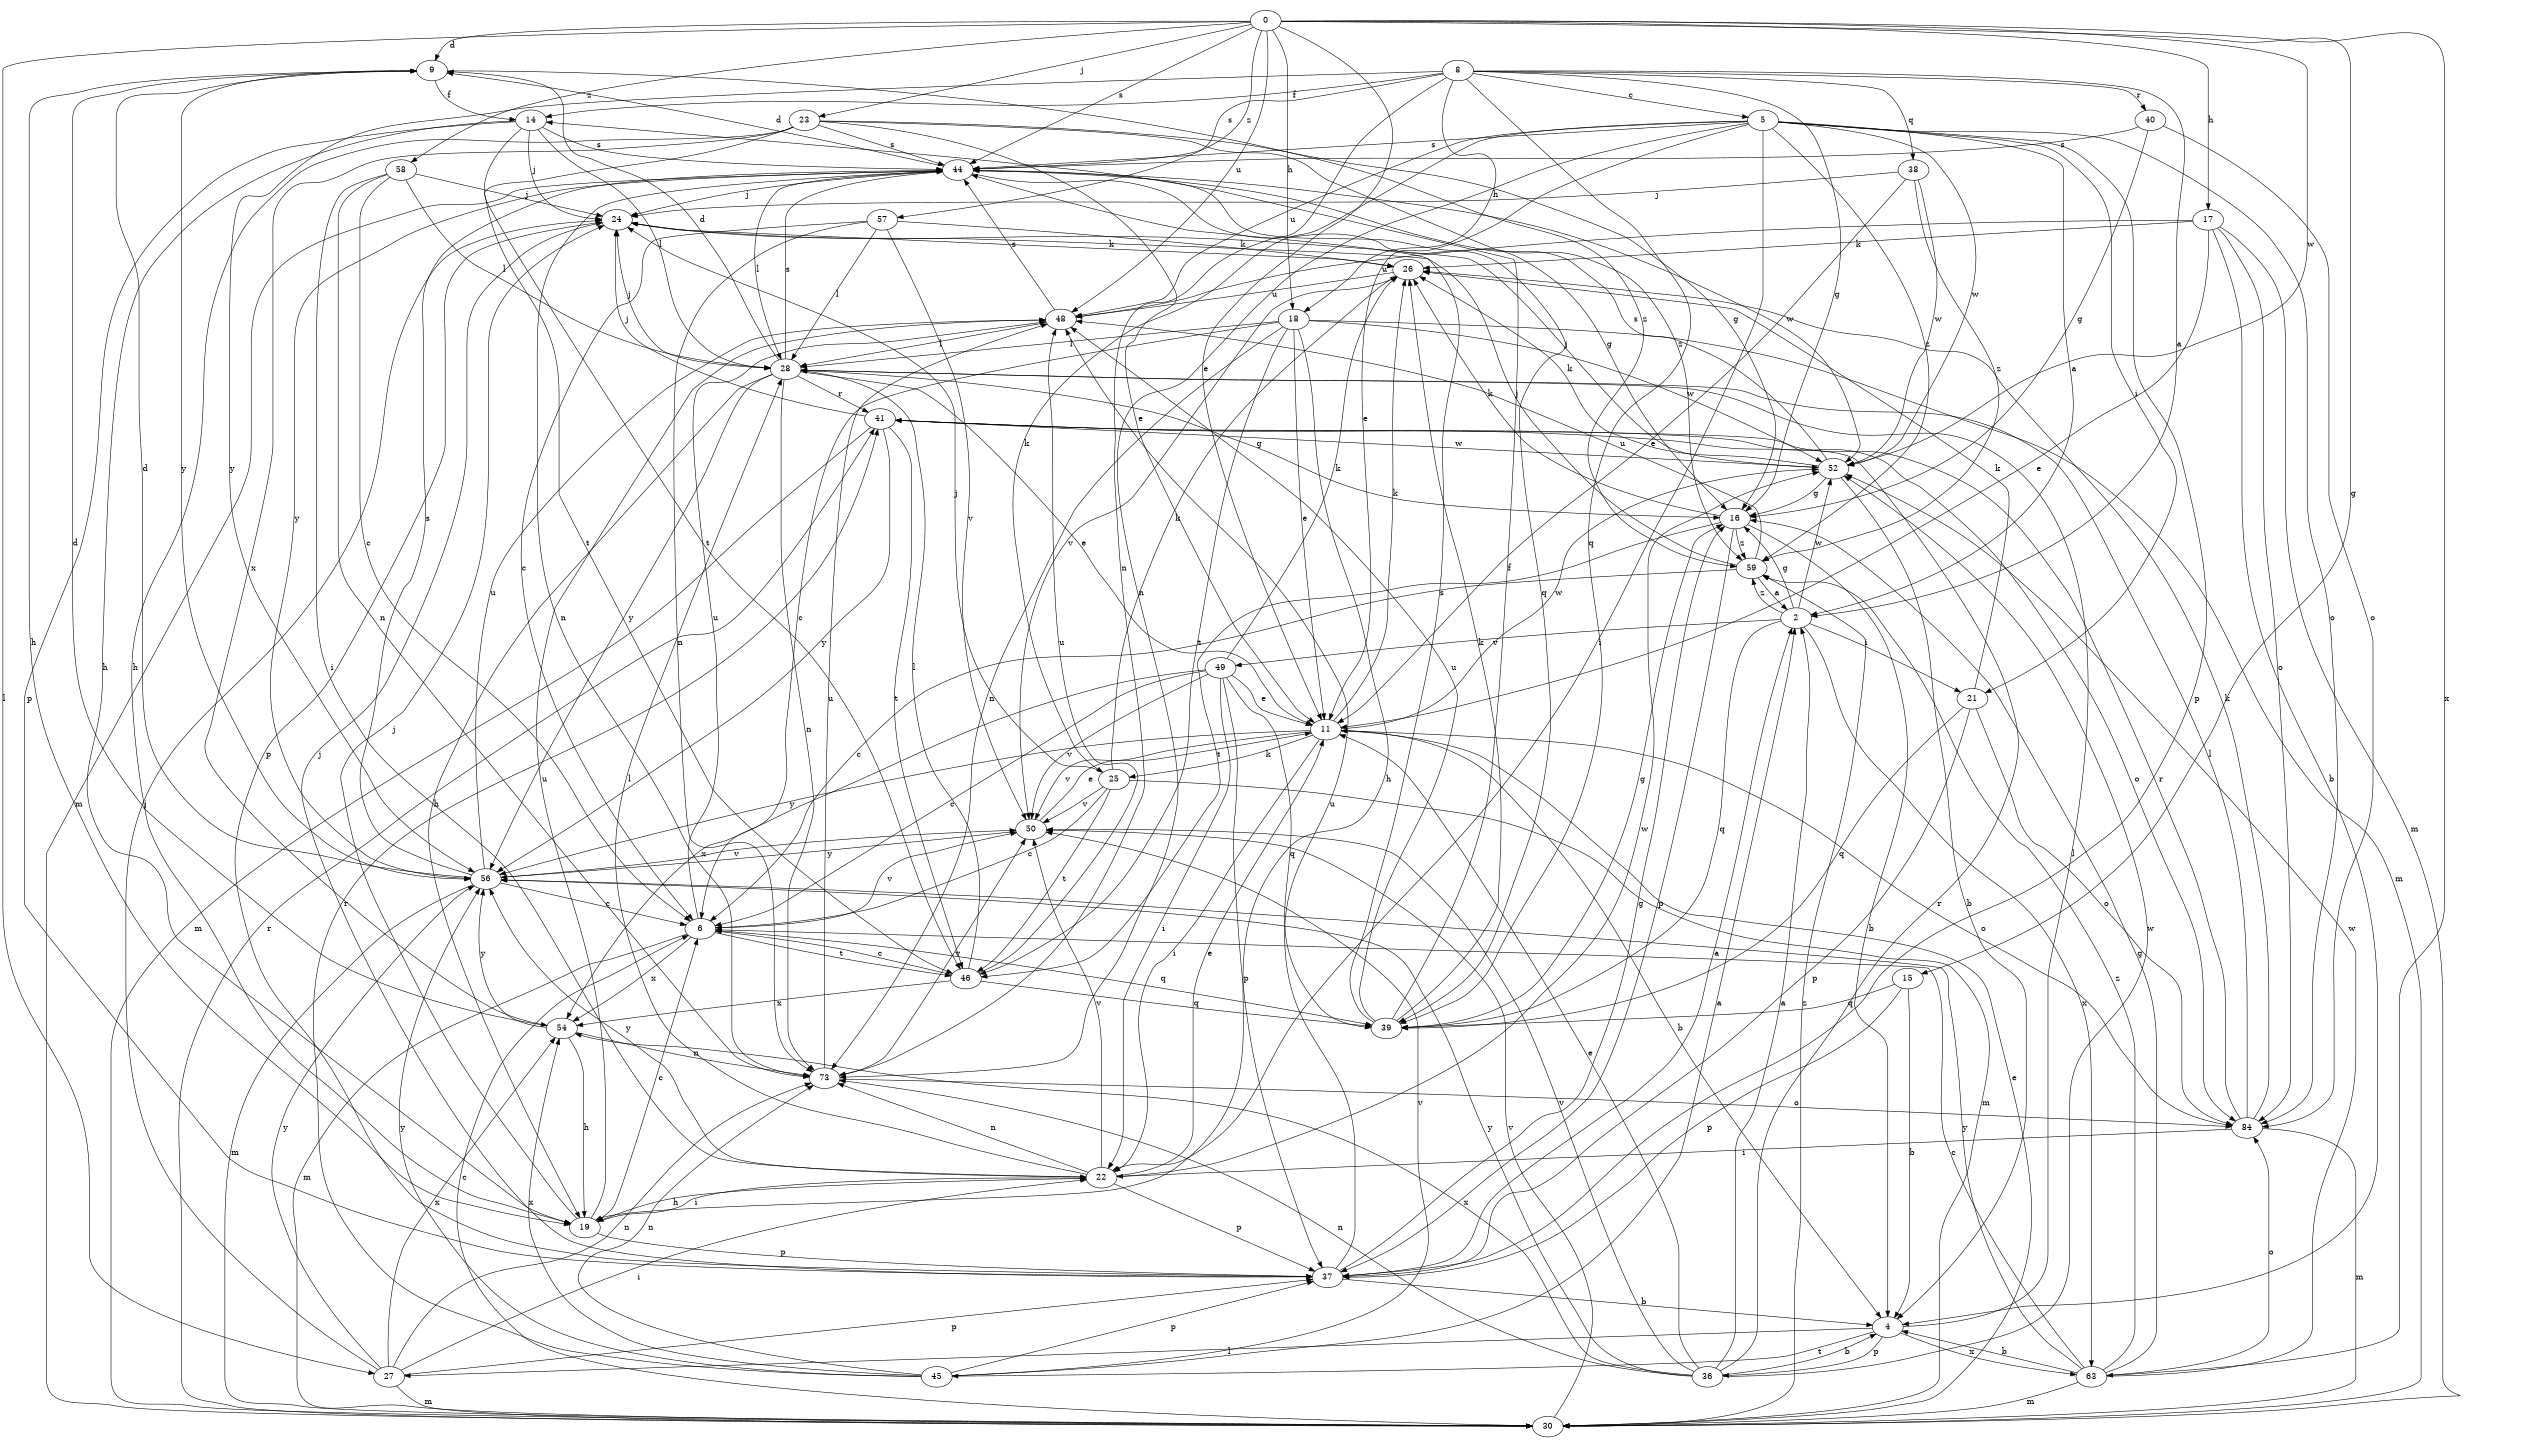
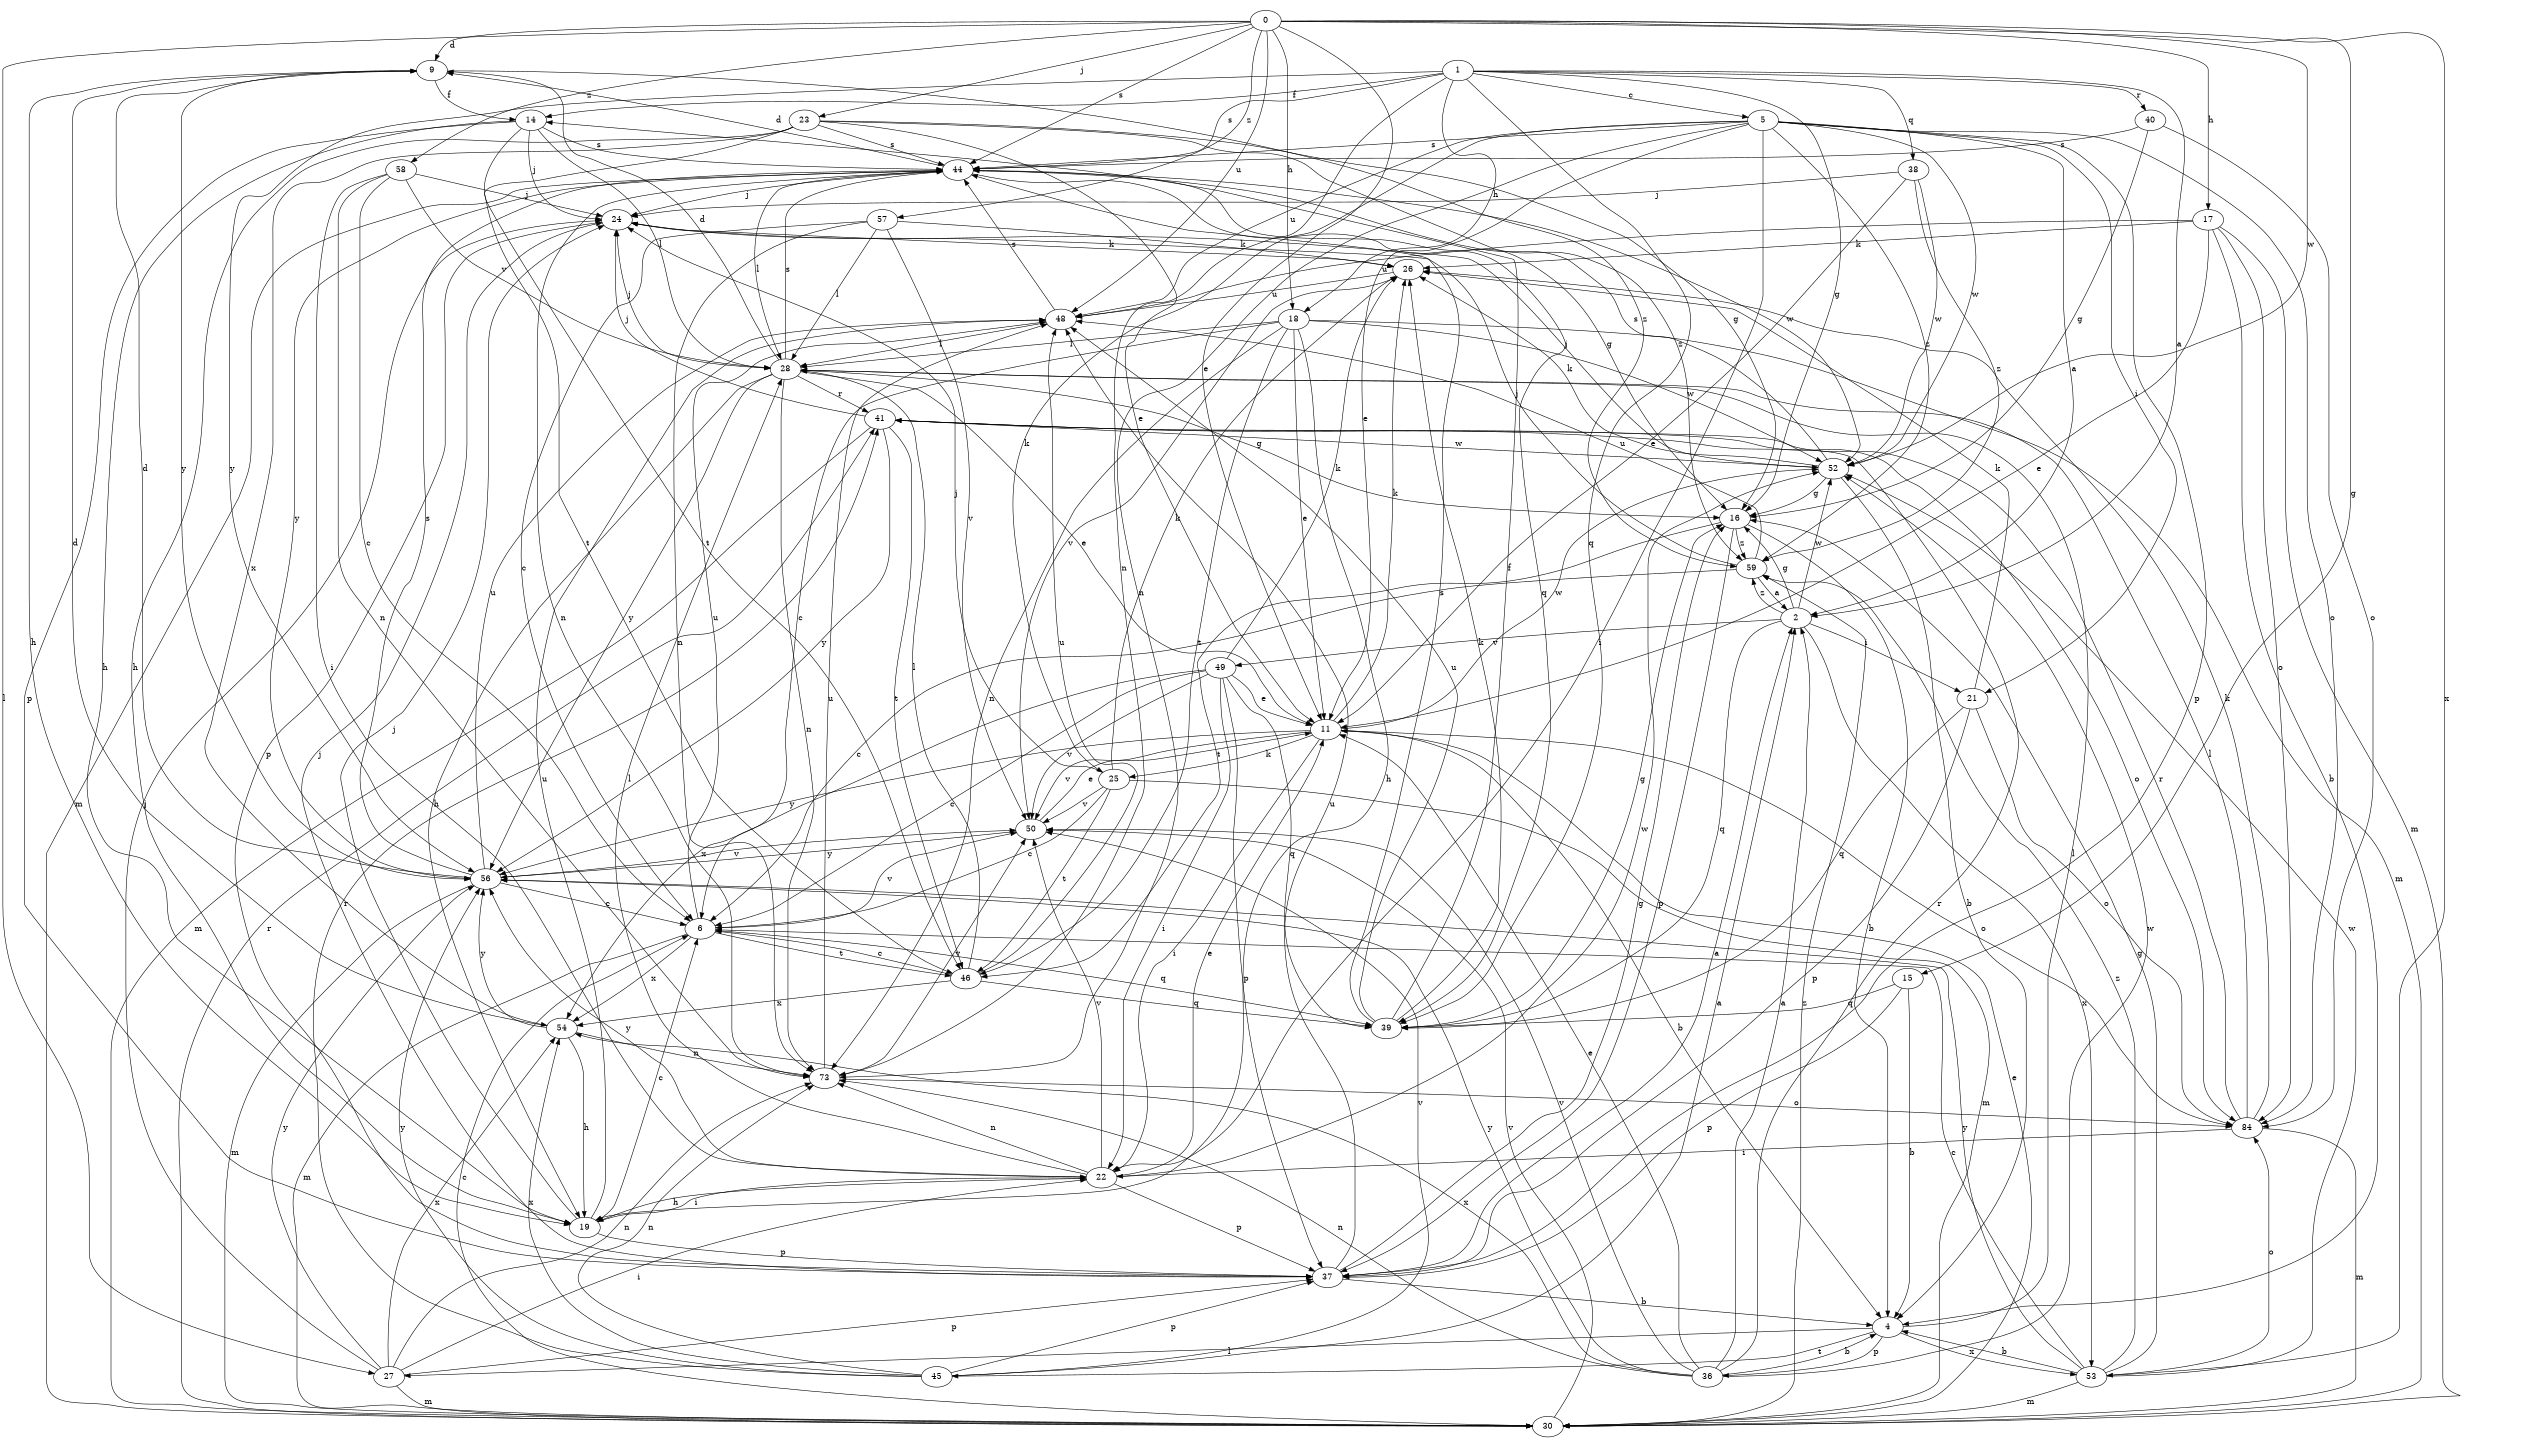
(1458, 70) -> (1458, 70)
(504, 270) -> (504, 270)
(1532, 448) -> none
(2091, 1377) -> (2091, 1377)
